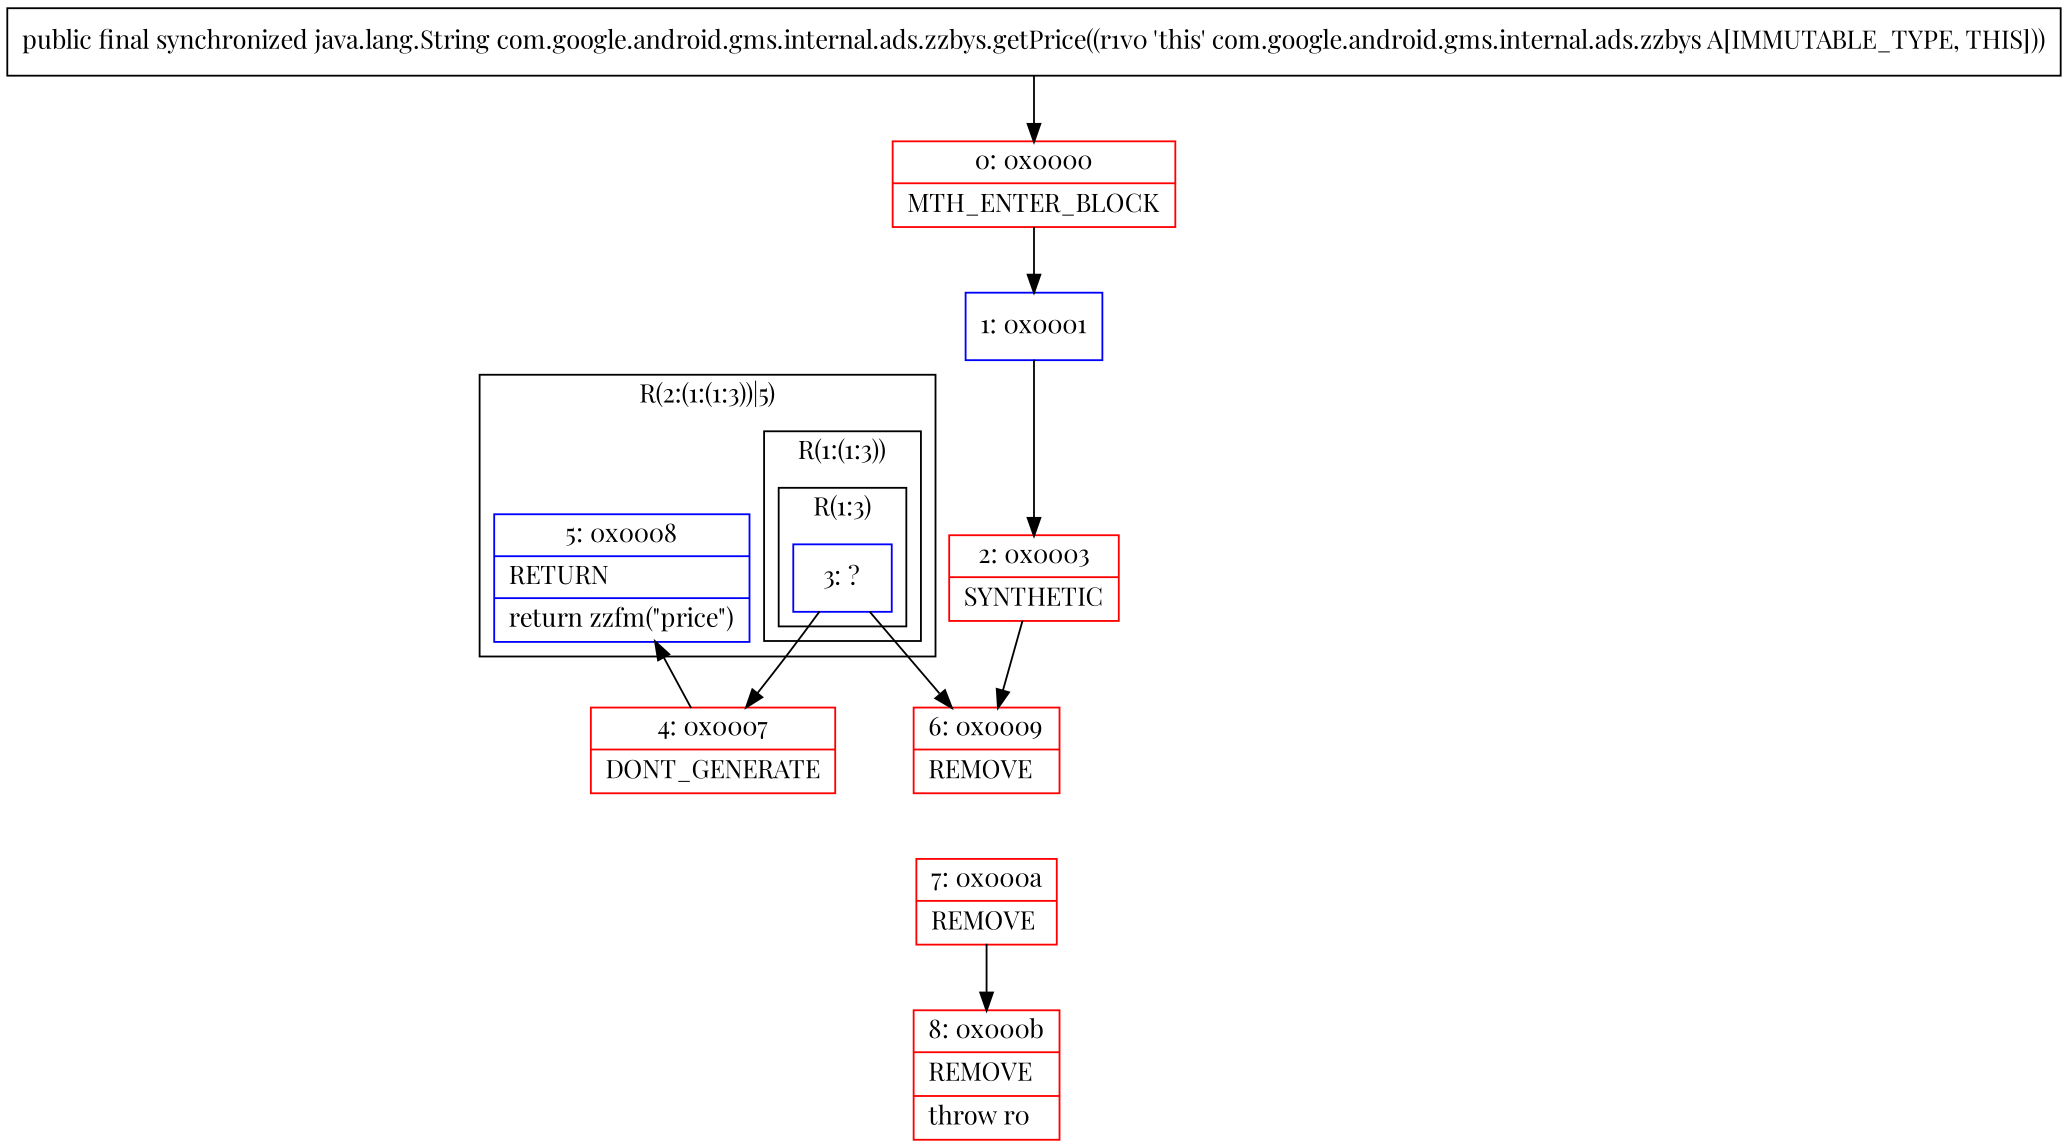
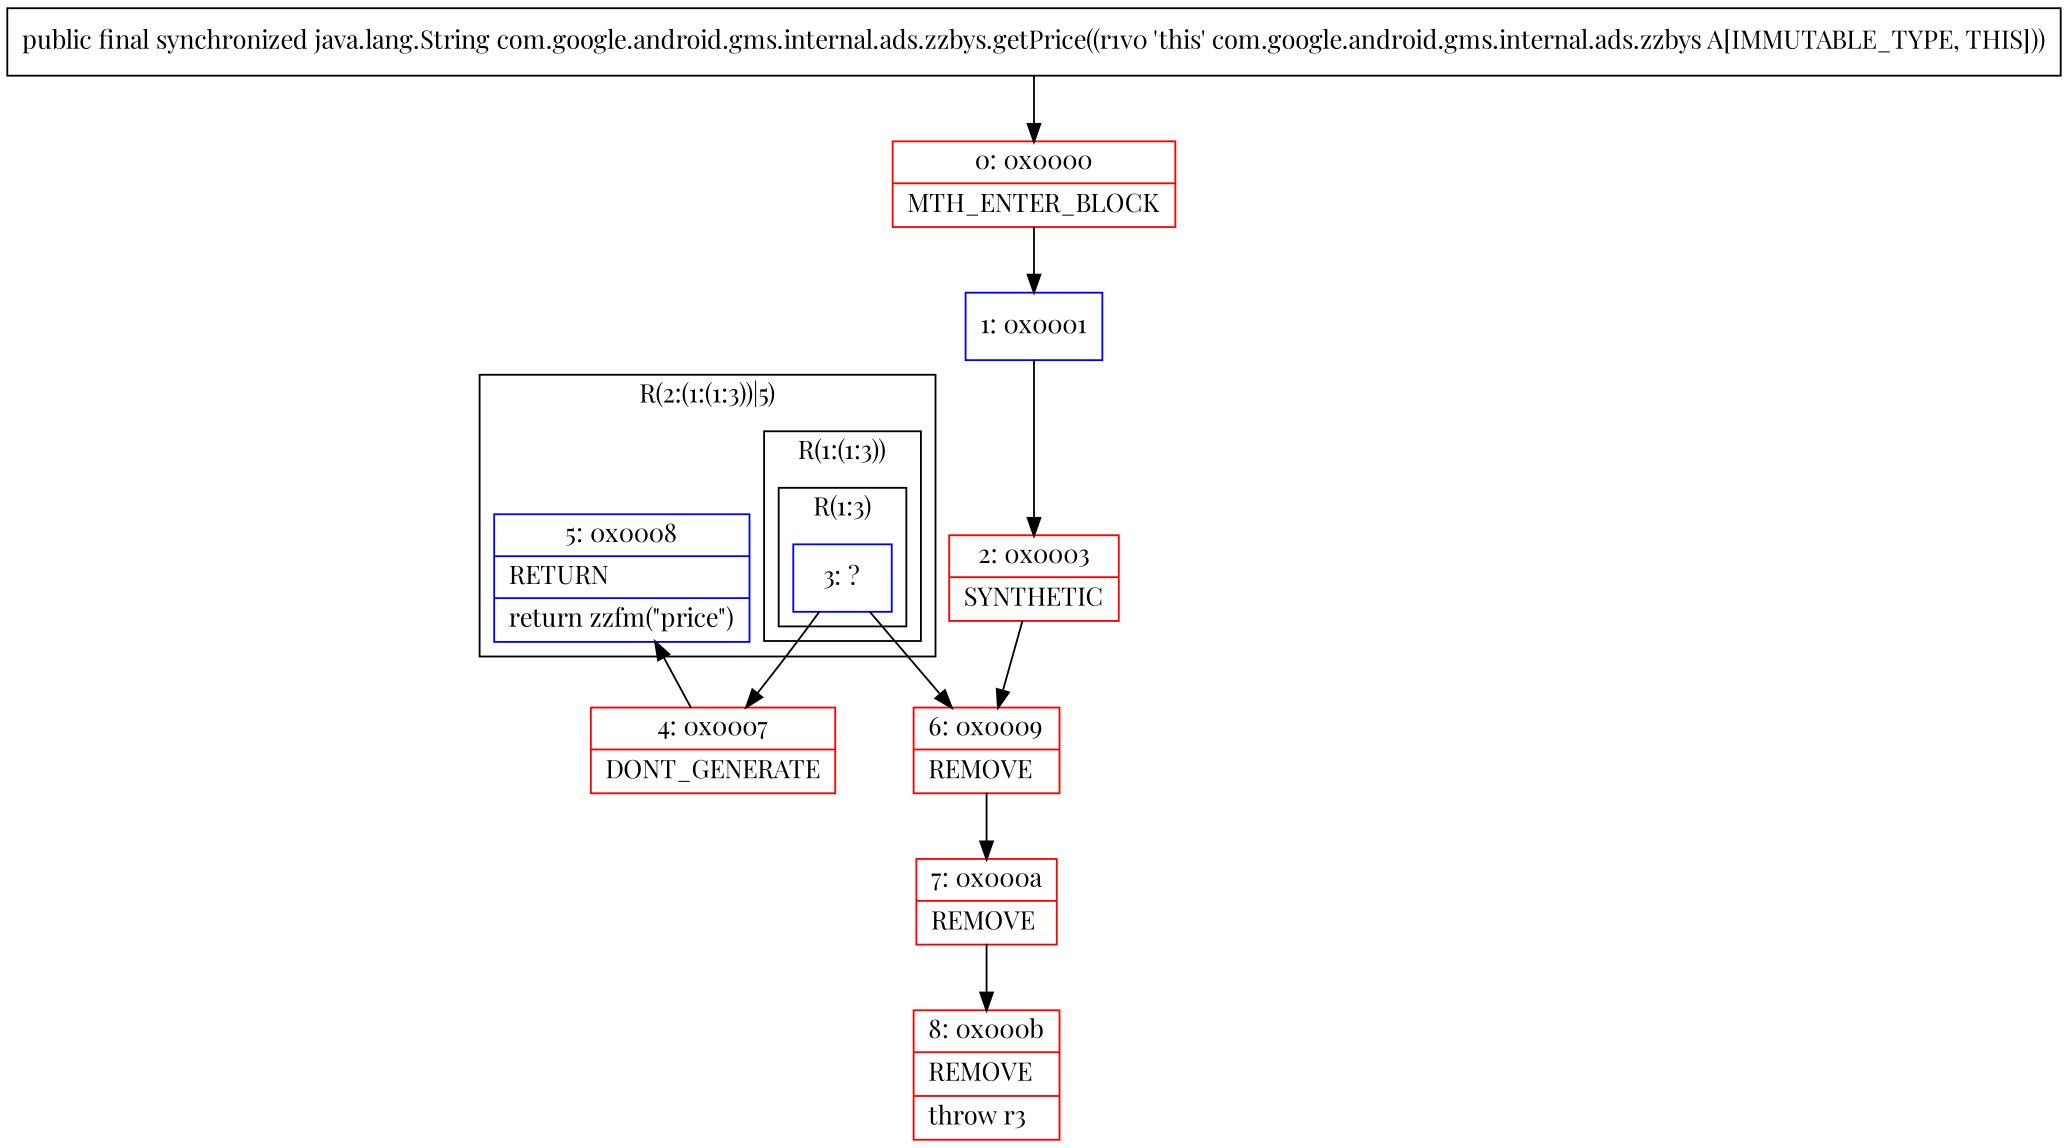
none -> (987, 817)
(979, 1117) -> (977, 1117)
